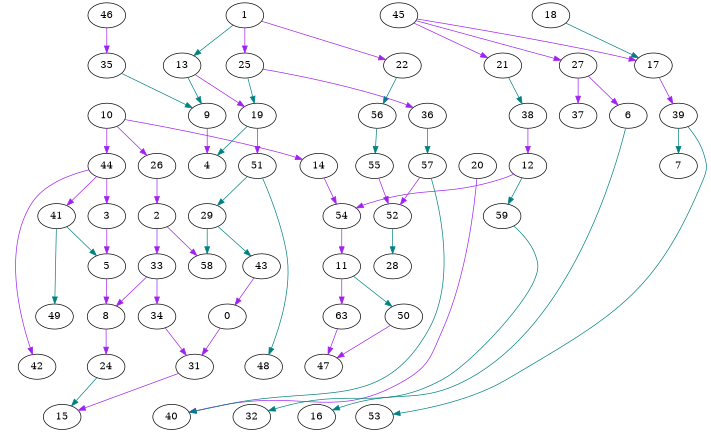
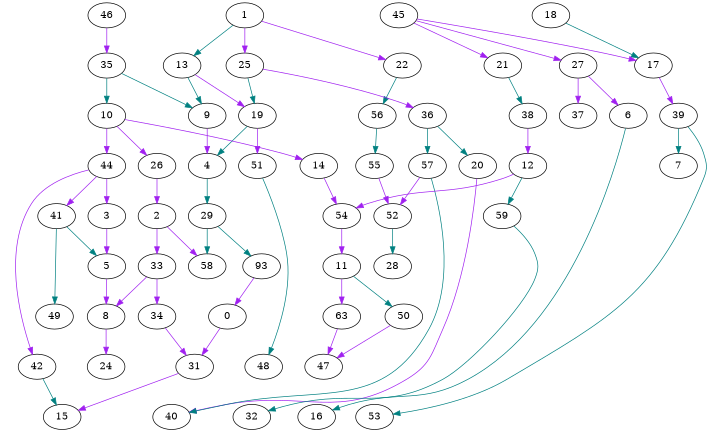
none -> (107, 87)
none -> (450, 138)
(235, 189) -> (207, 188)
(262, 266) -> (262, 266)
(87, 389) -> (48, 389)
